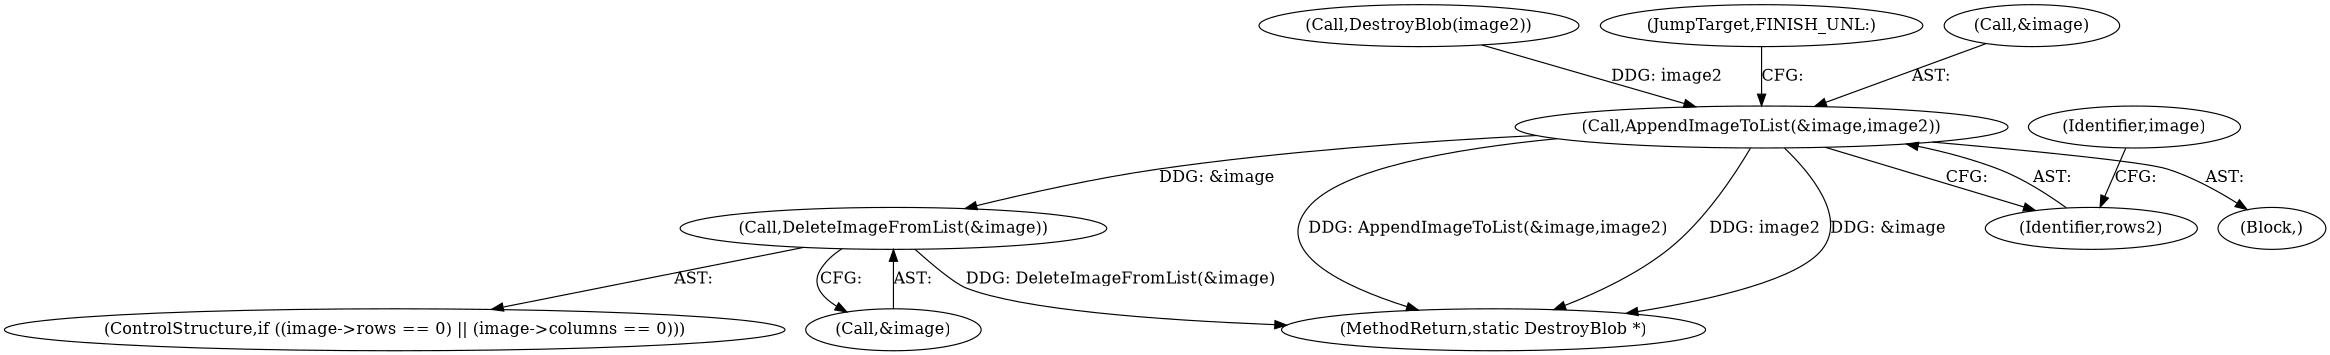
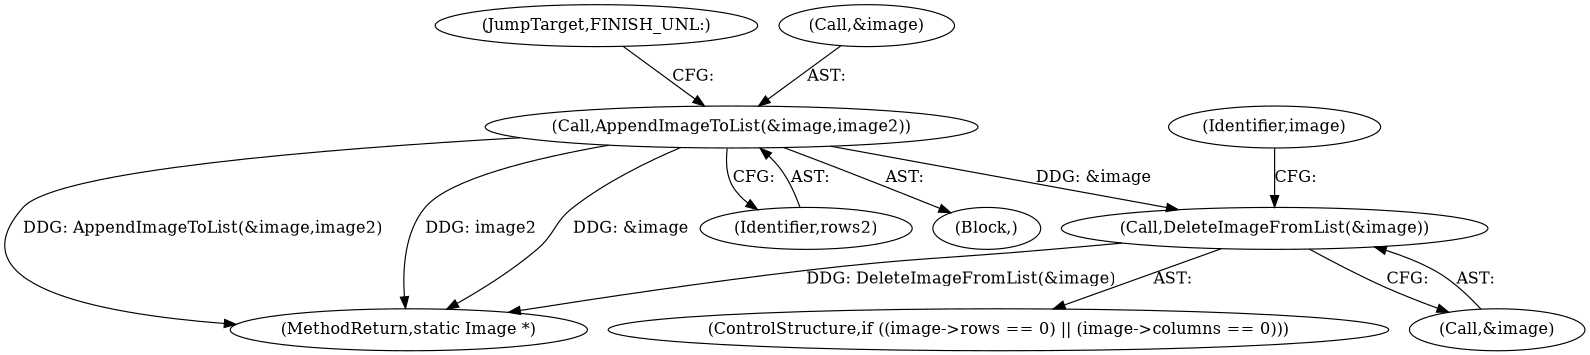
(1419, 26) -> none
(2115, 172) -> (1275, 172)
(1494, 330) -> (409, 330)
